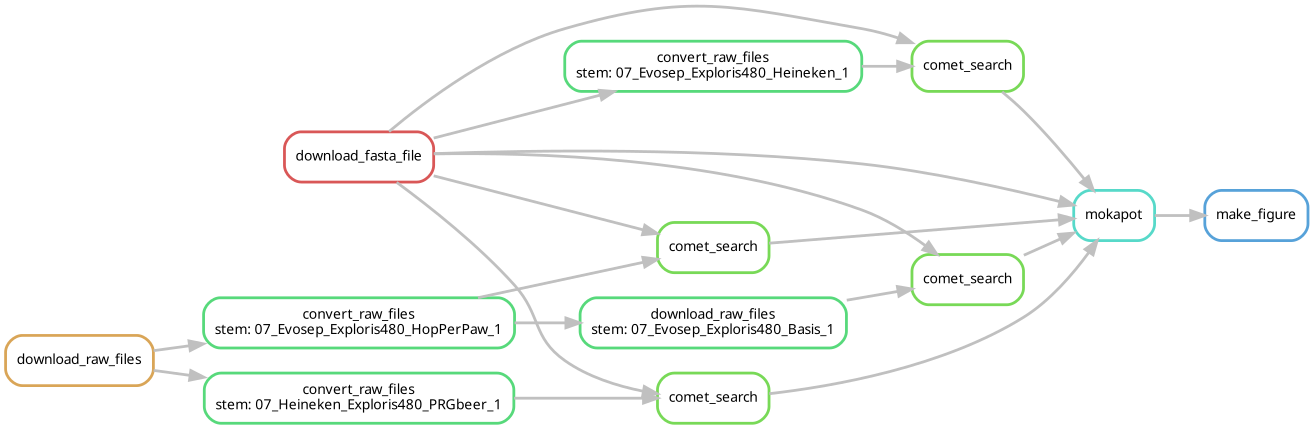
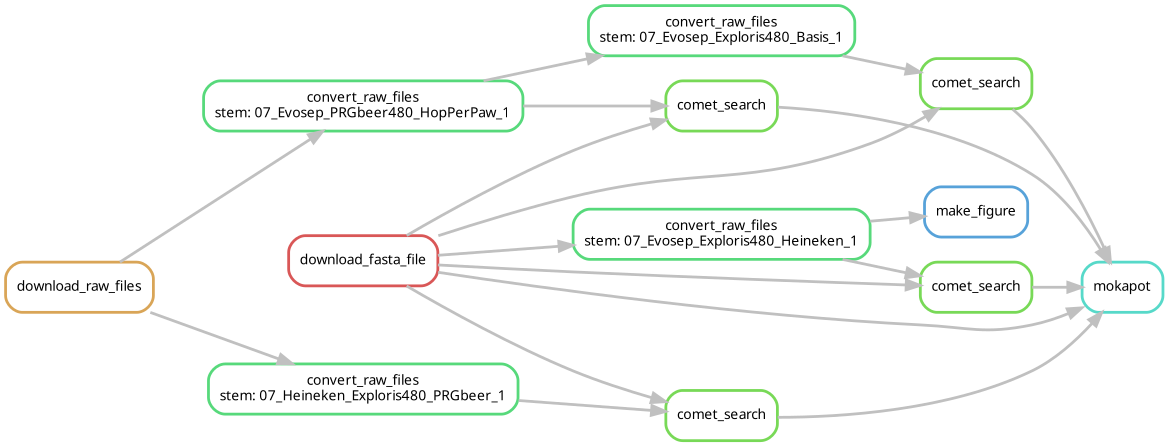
(1173, 216) -> (890, 219)
(359, 323) -> (363, 106)
(713, 323) -> (722, 31)
